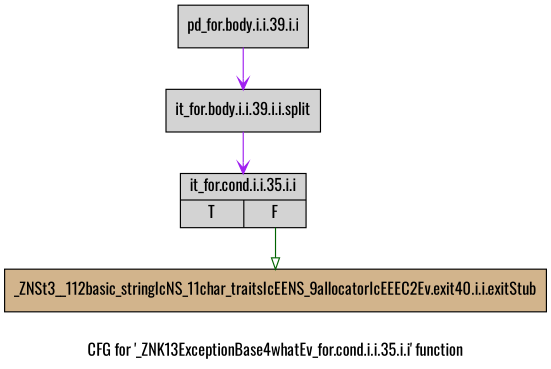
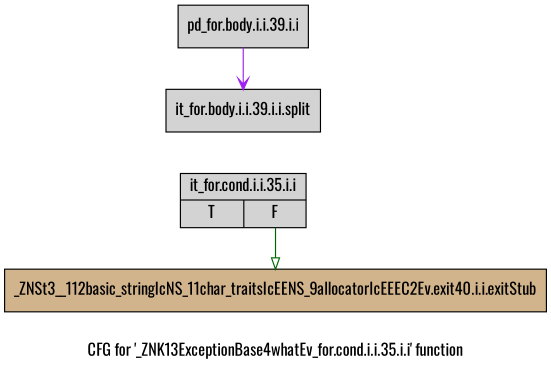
(243, 147) -> none
